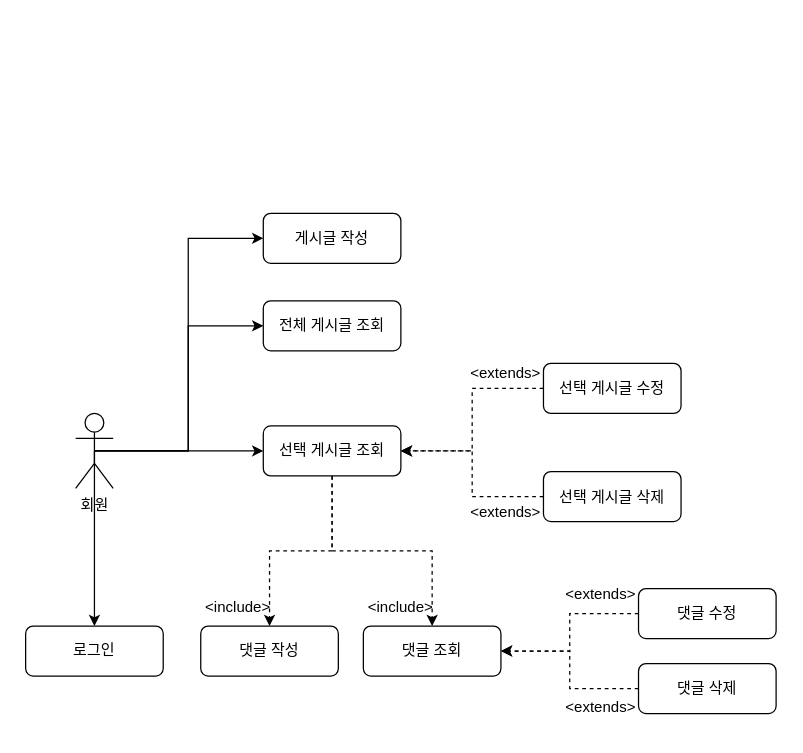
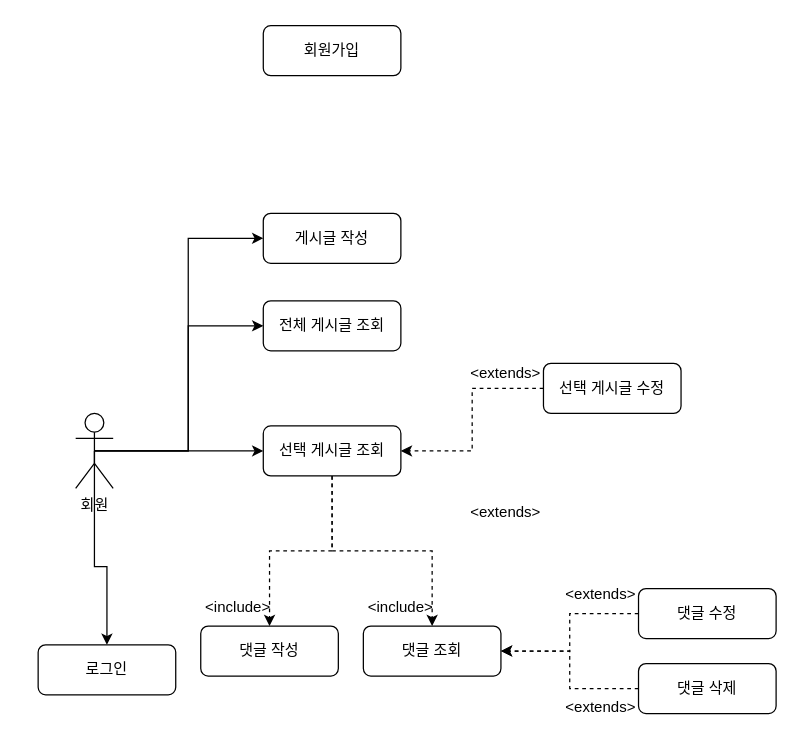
none -> (332, 51)
(485, 496) -> none
(612, 496) -> none
(94, 651) -> (107, 669)
